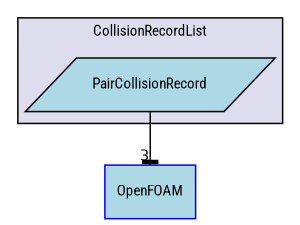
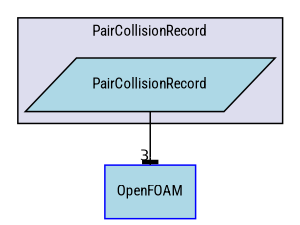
(150, 32) -> (150, 32)
